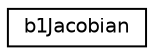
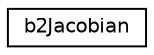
(77, 28) -> (77, 28)
